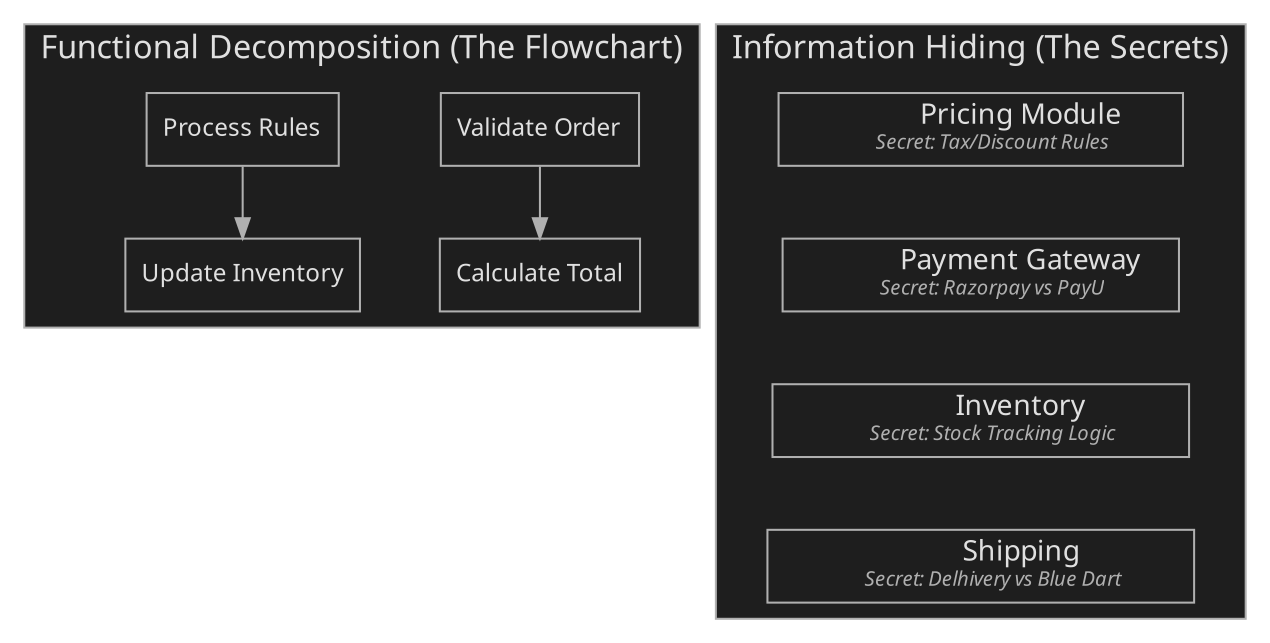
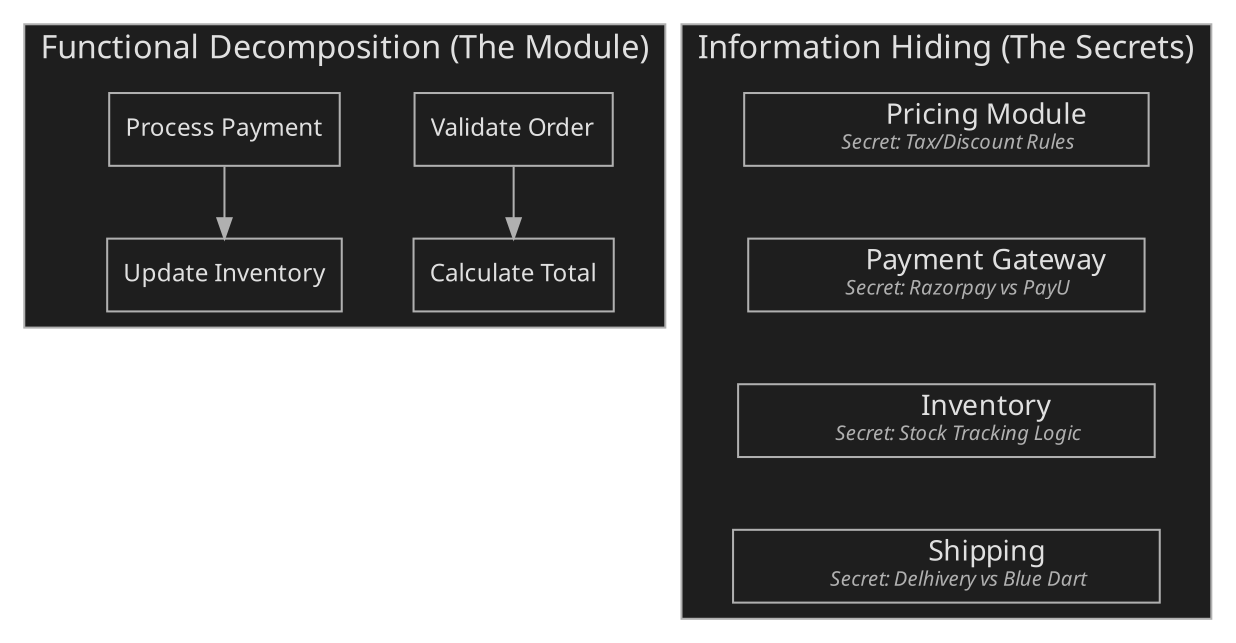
(362, 51) -> (345, 51)
(243, 129) -> (224, 129)
